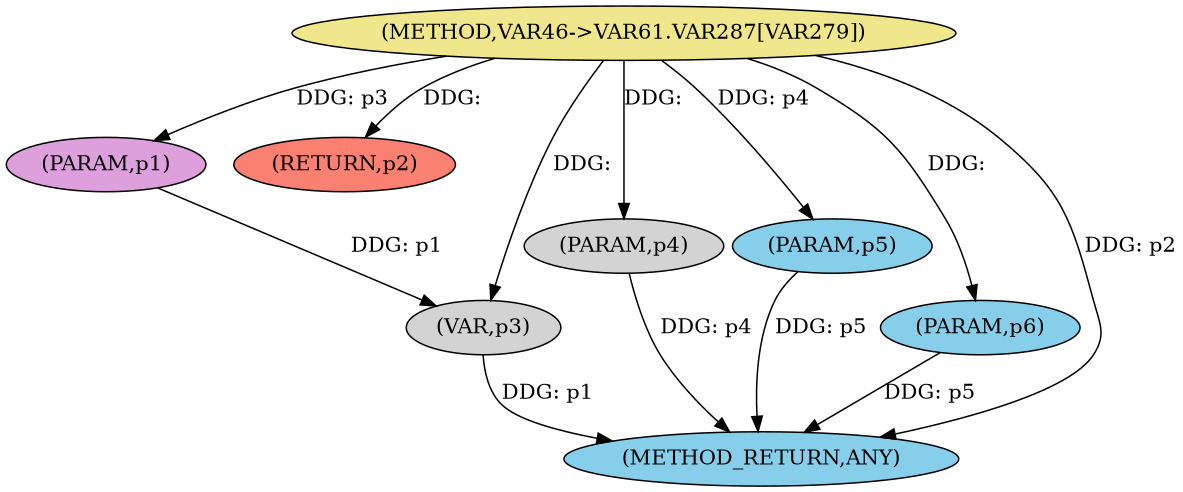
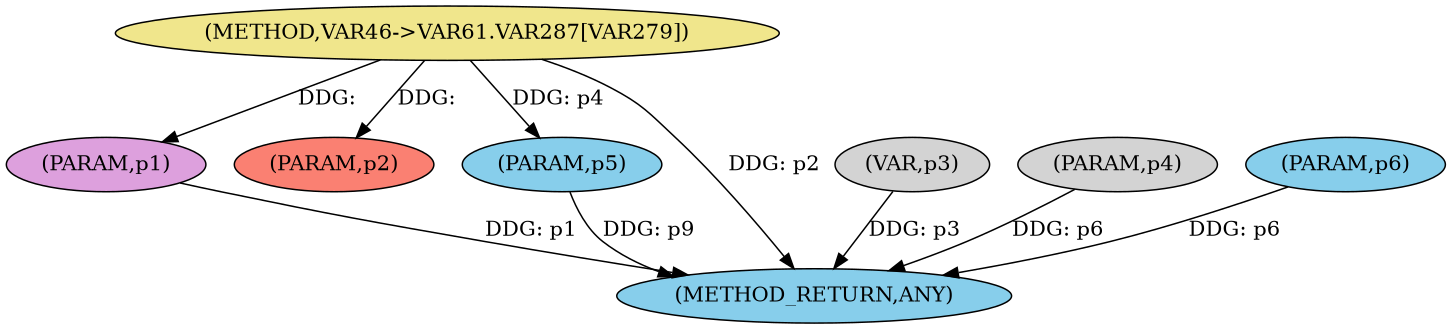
(342, 99) -> (330, 99)
(624, 132) -> none
(890, 142) -> none
(345, 165) -> (334, 165)
(539, 168) -> none
(290, 244) -> (426, 231)
(706, 328) -> (1058, 230)
(821, 328) -> (649, 230)
(548, 393) -> (915, 230)
(930, 393) -> (1235, 230)
